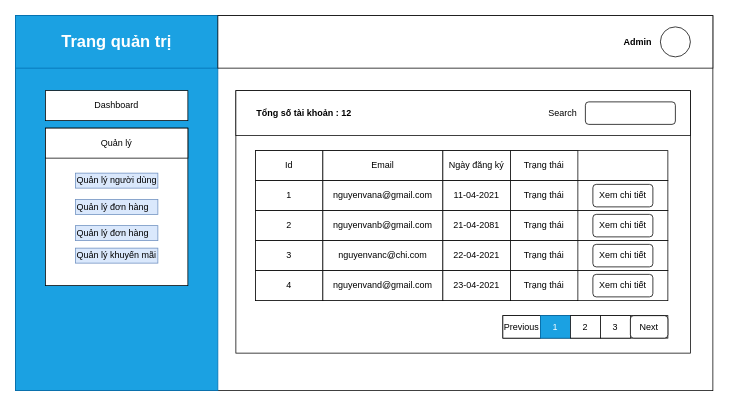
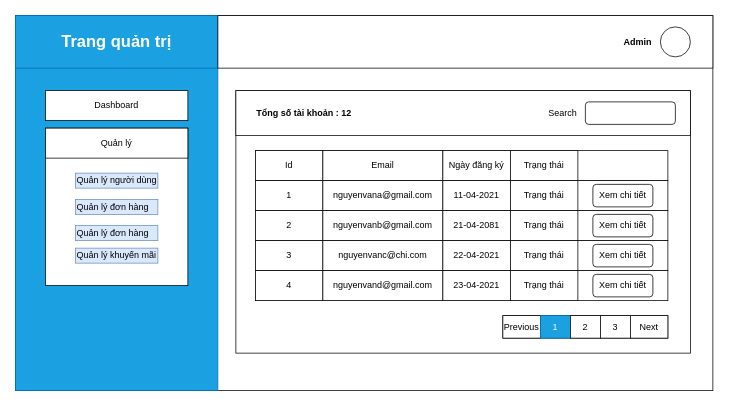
(649, 327) -> (649, 327)
